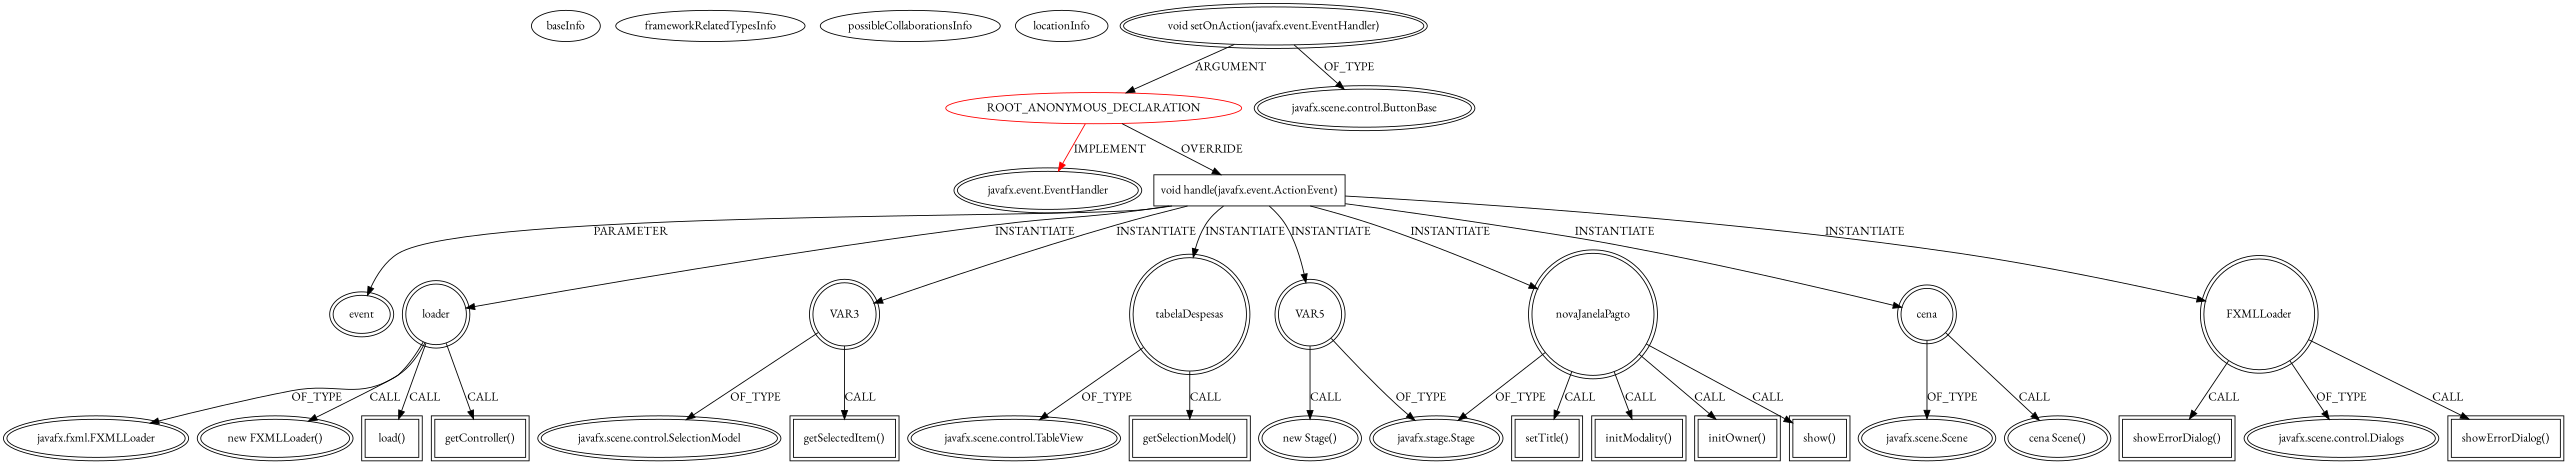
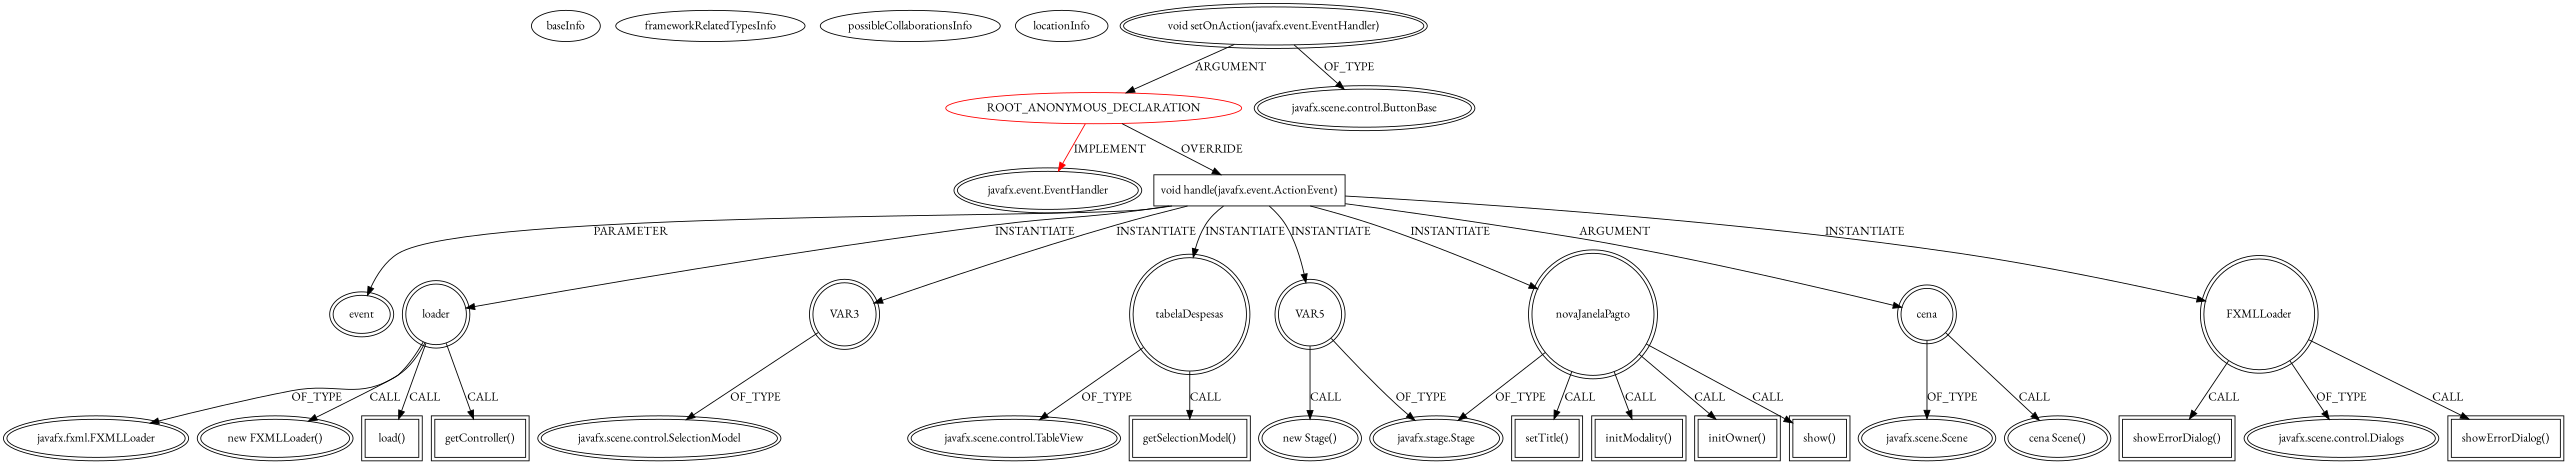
(1615, 231) -> (1615, 231)
(845, 438) -> none
